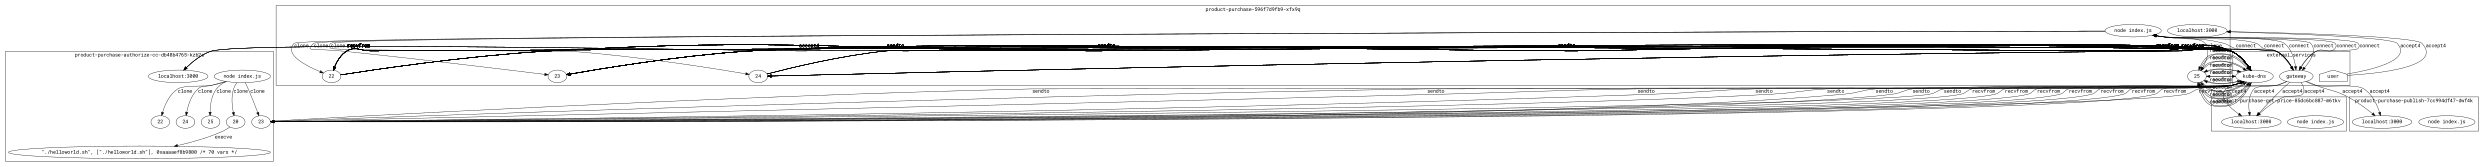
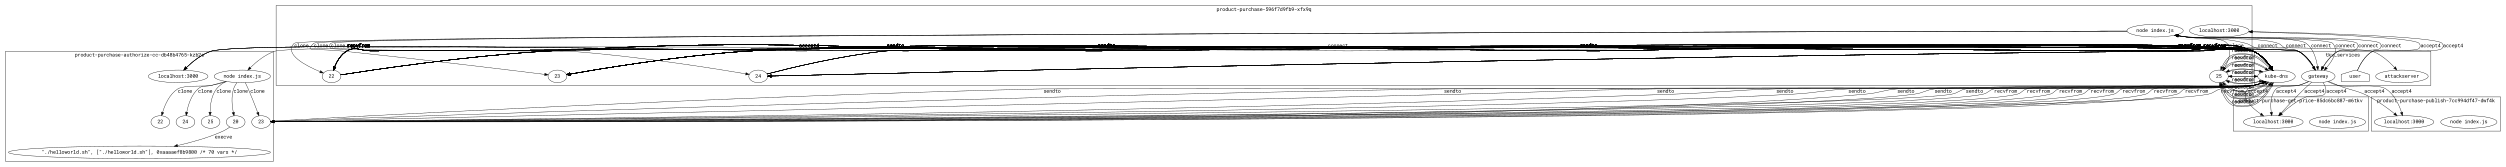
(2291, 55) -> (2343, 55)
none -> (2402, 76)
